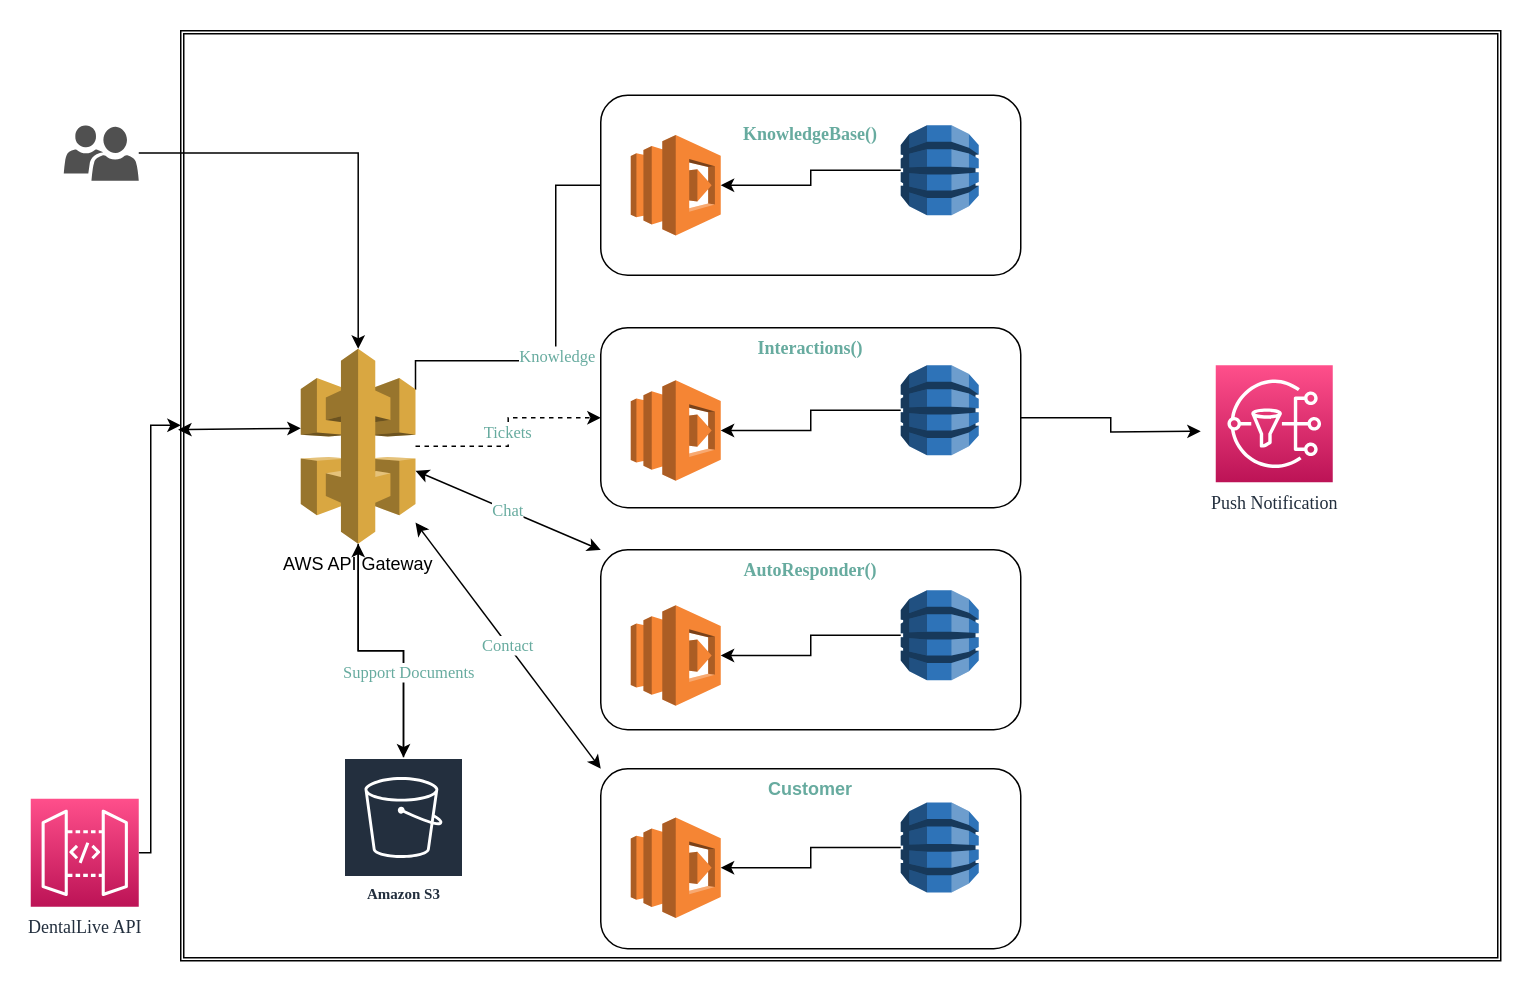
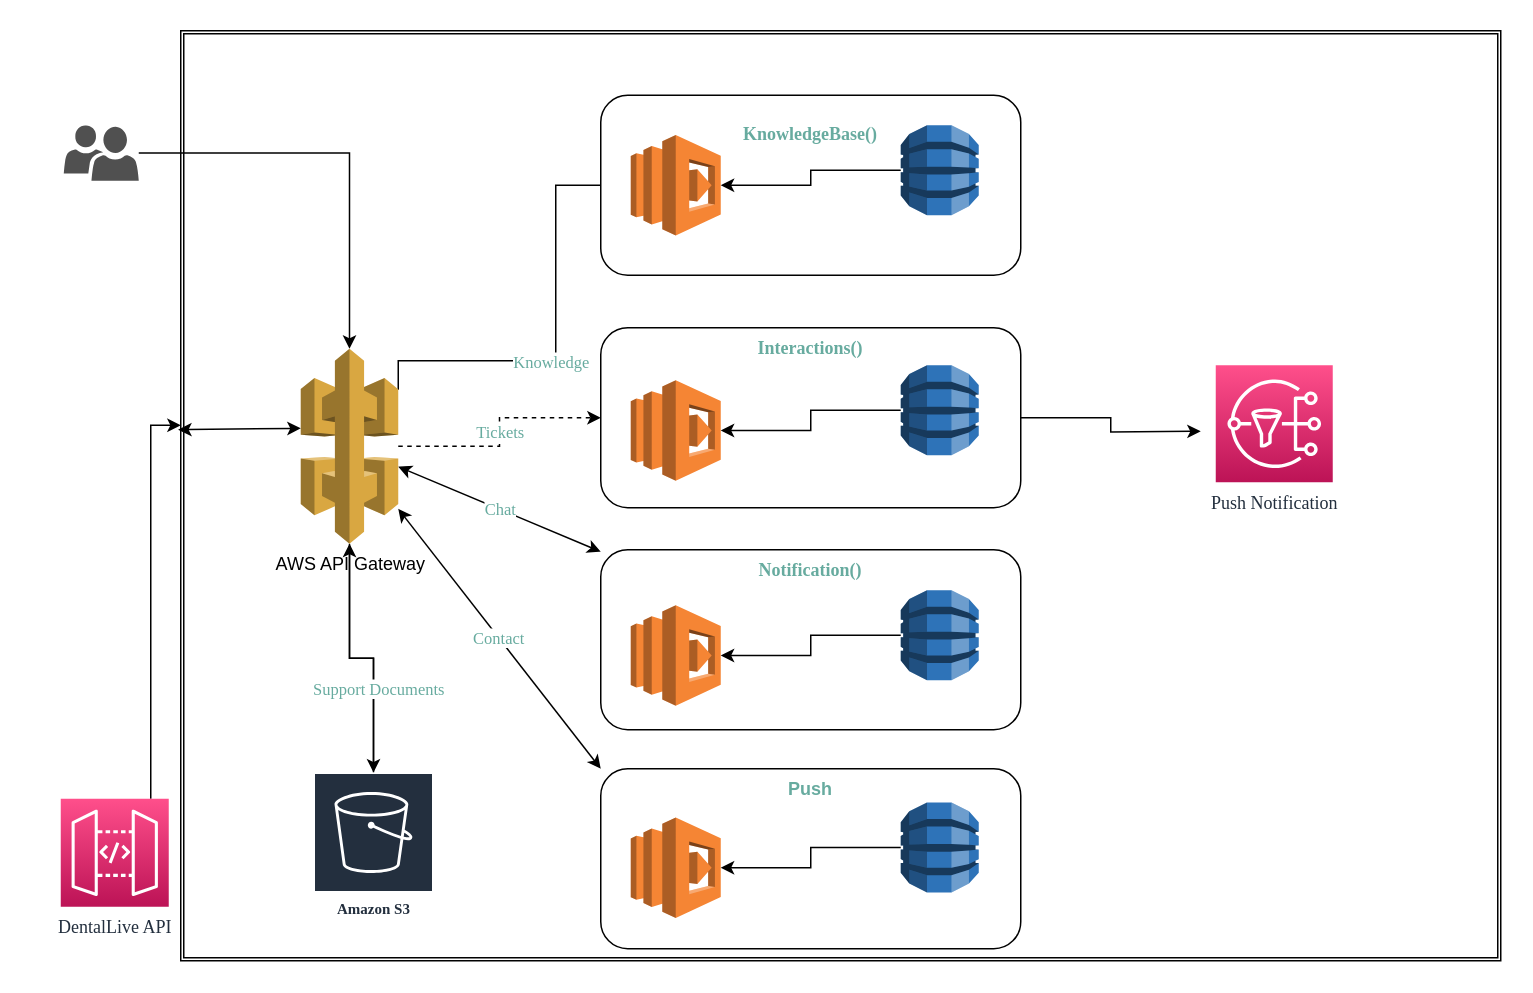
(358, 446) -> (350, 446)
(811, 571) -> (811, 571)
(811, 790) -> (811, 790)
(404, 833) -> (374, 848)
(85, 853) -> (115, 853)
